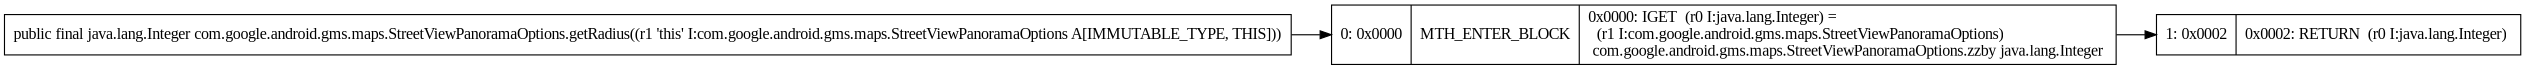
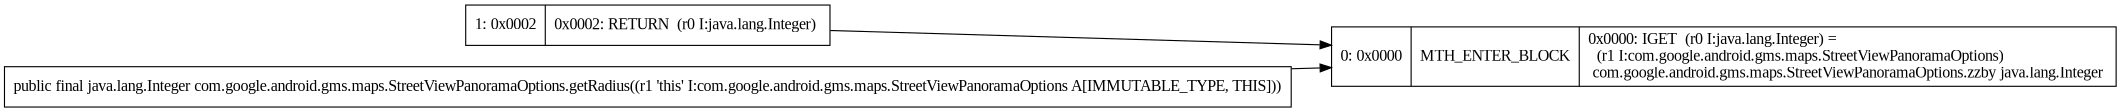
(2131, 35) -> (1075, 38)
